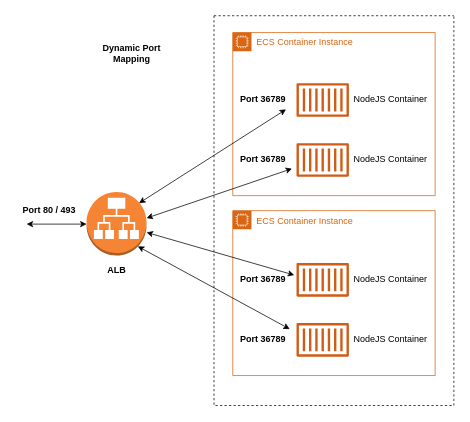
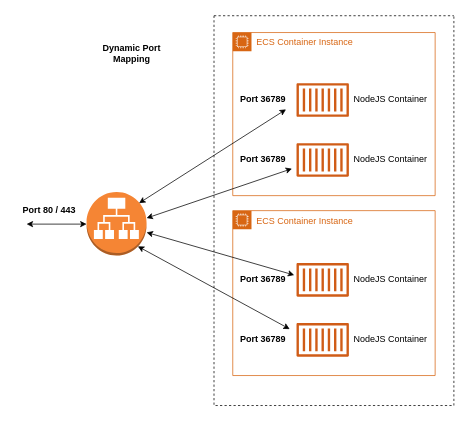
(50, 210) -> (50, 210)
(117, 270) -> none
